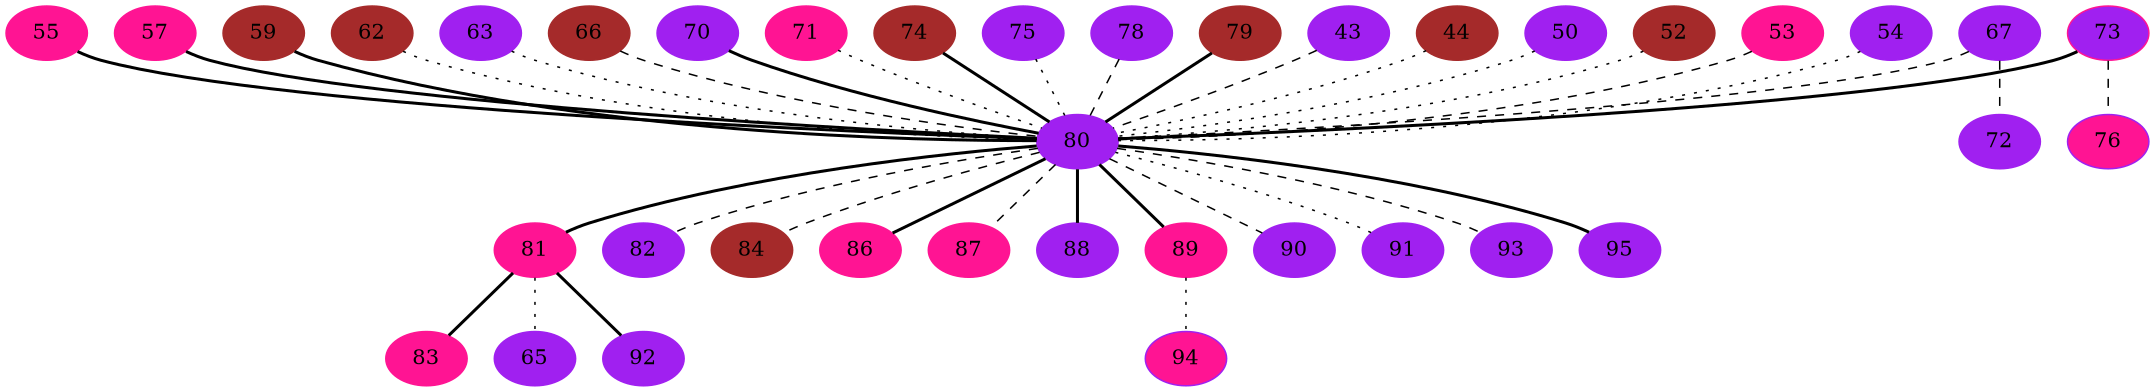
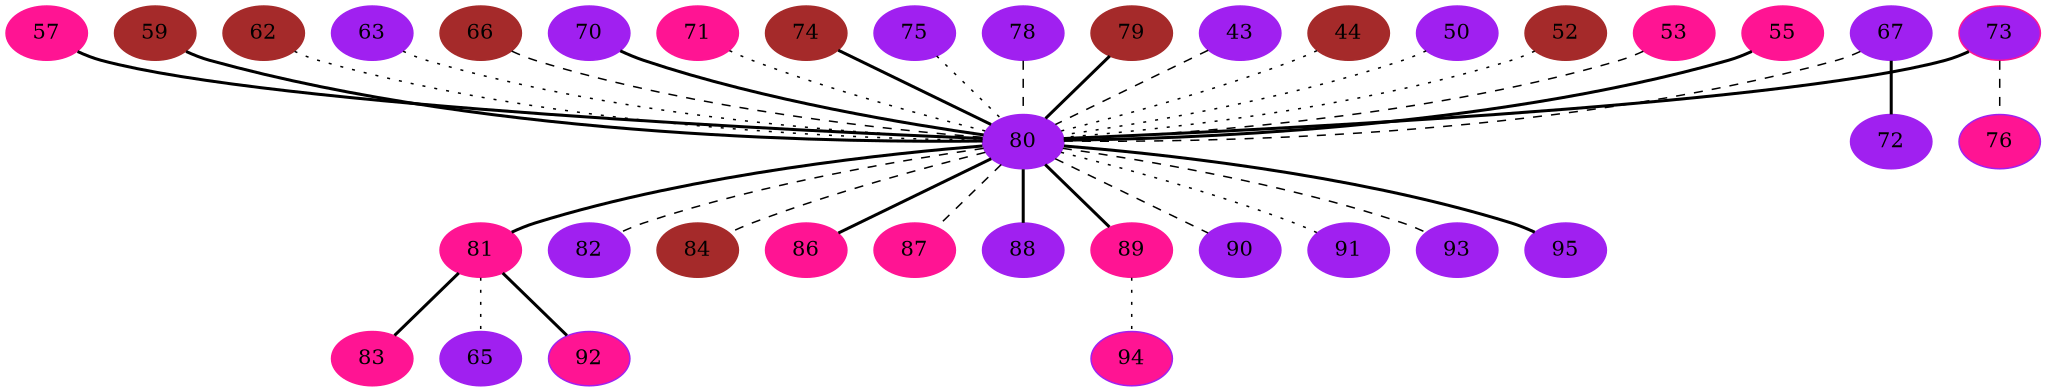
(1891, 33) -> none
(2000, 88) -> (1891, 88)
(643, 359) -> (589, 359)
